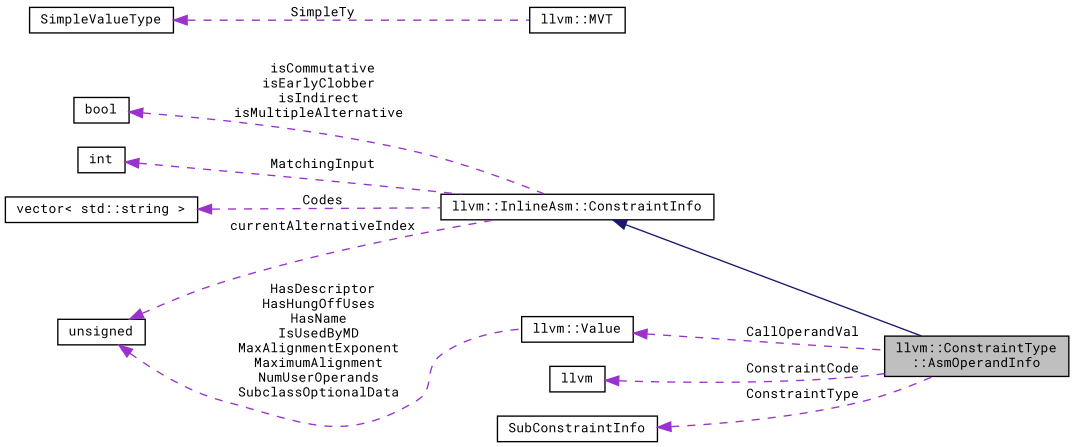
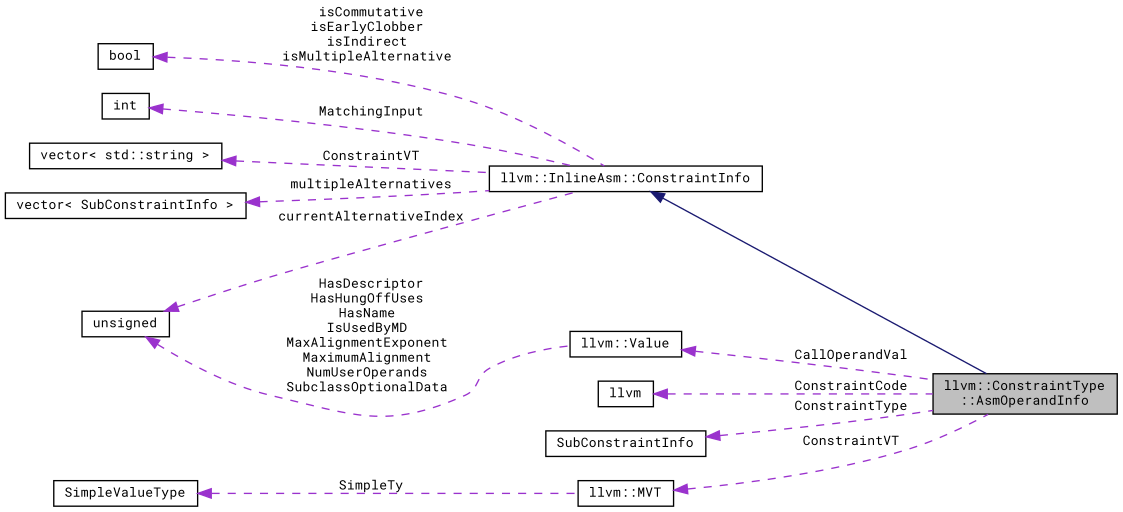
(319, 201) -> (368, 157)
none -> (126, 206)
none -> (842, 466)
